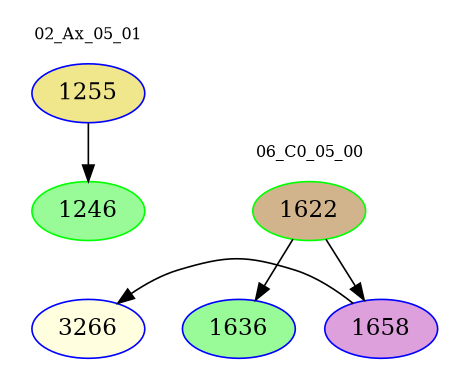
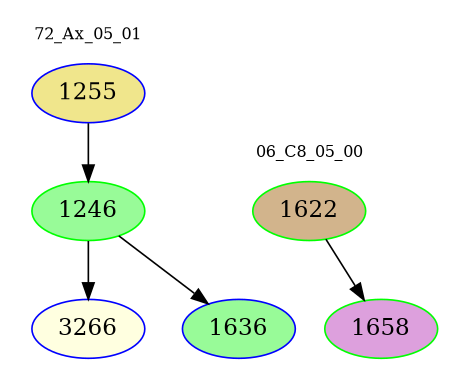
(88, 35) -> (88, 35)
(310, 153) -> (310, 153)
(283, 256) -> (147, 257)
(244, 259) -> (88, 262)
(381, 329) -> (381, 329)
